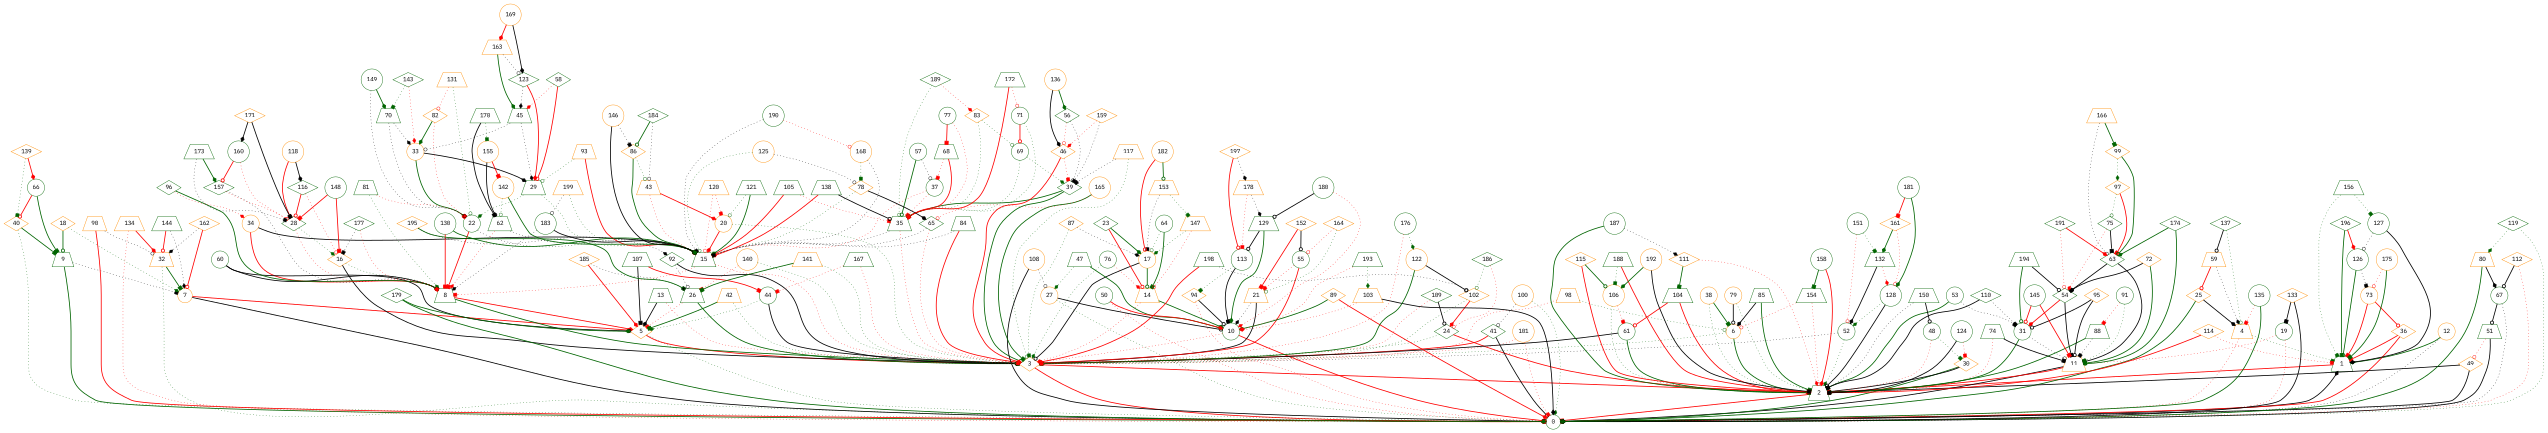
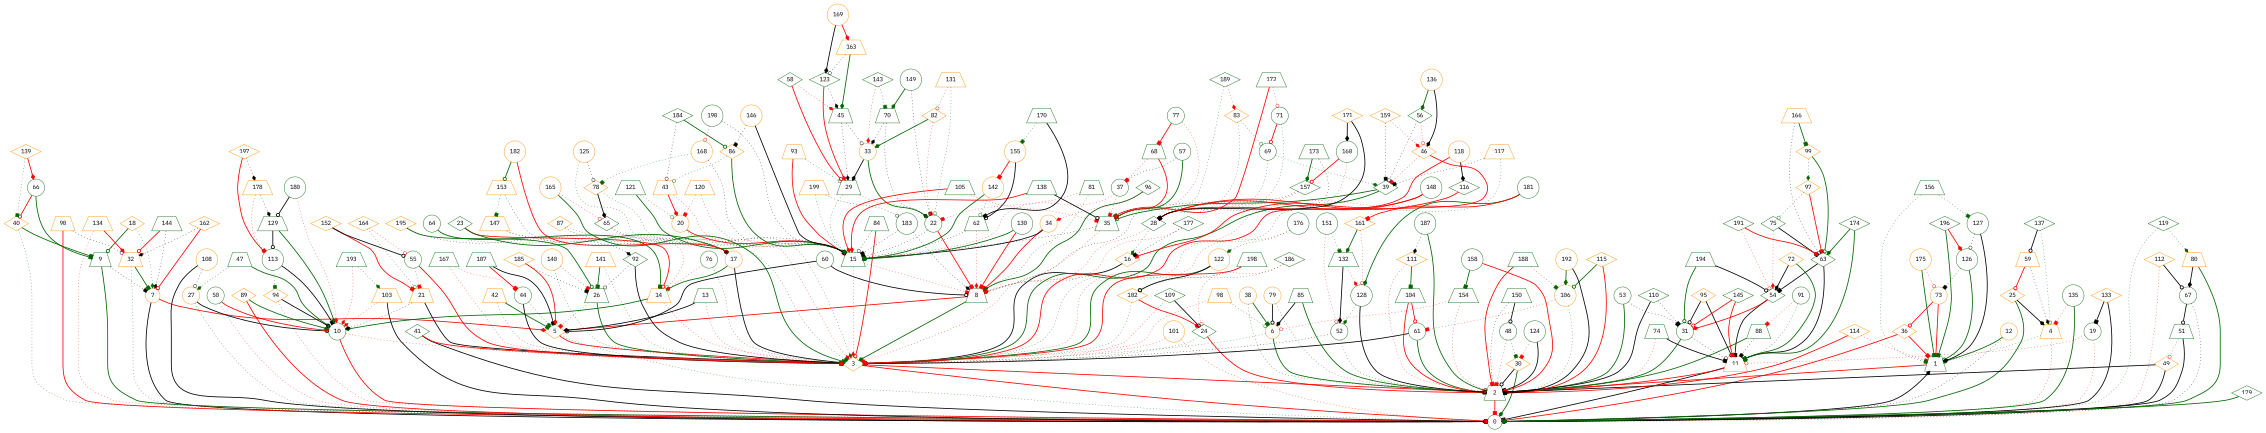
(623, 242) -> (882, 241)
(1523, 296) -> none
(2035, 296) -> (1738, 296)
(513, 324) -> none
